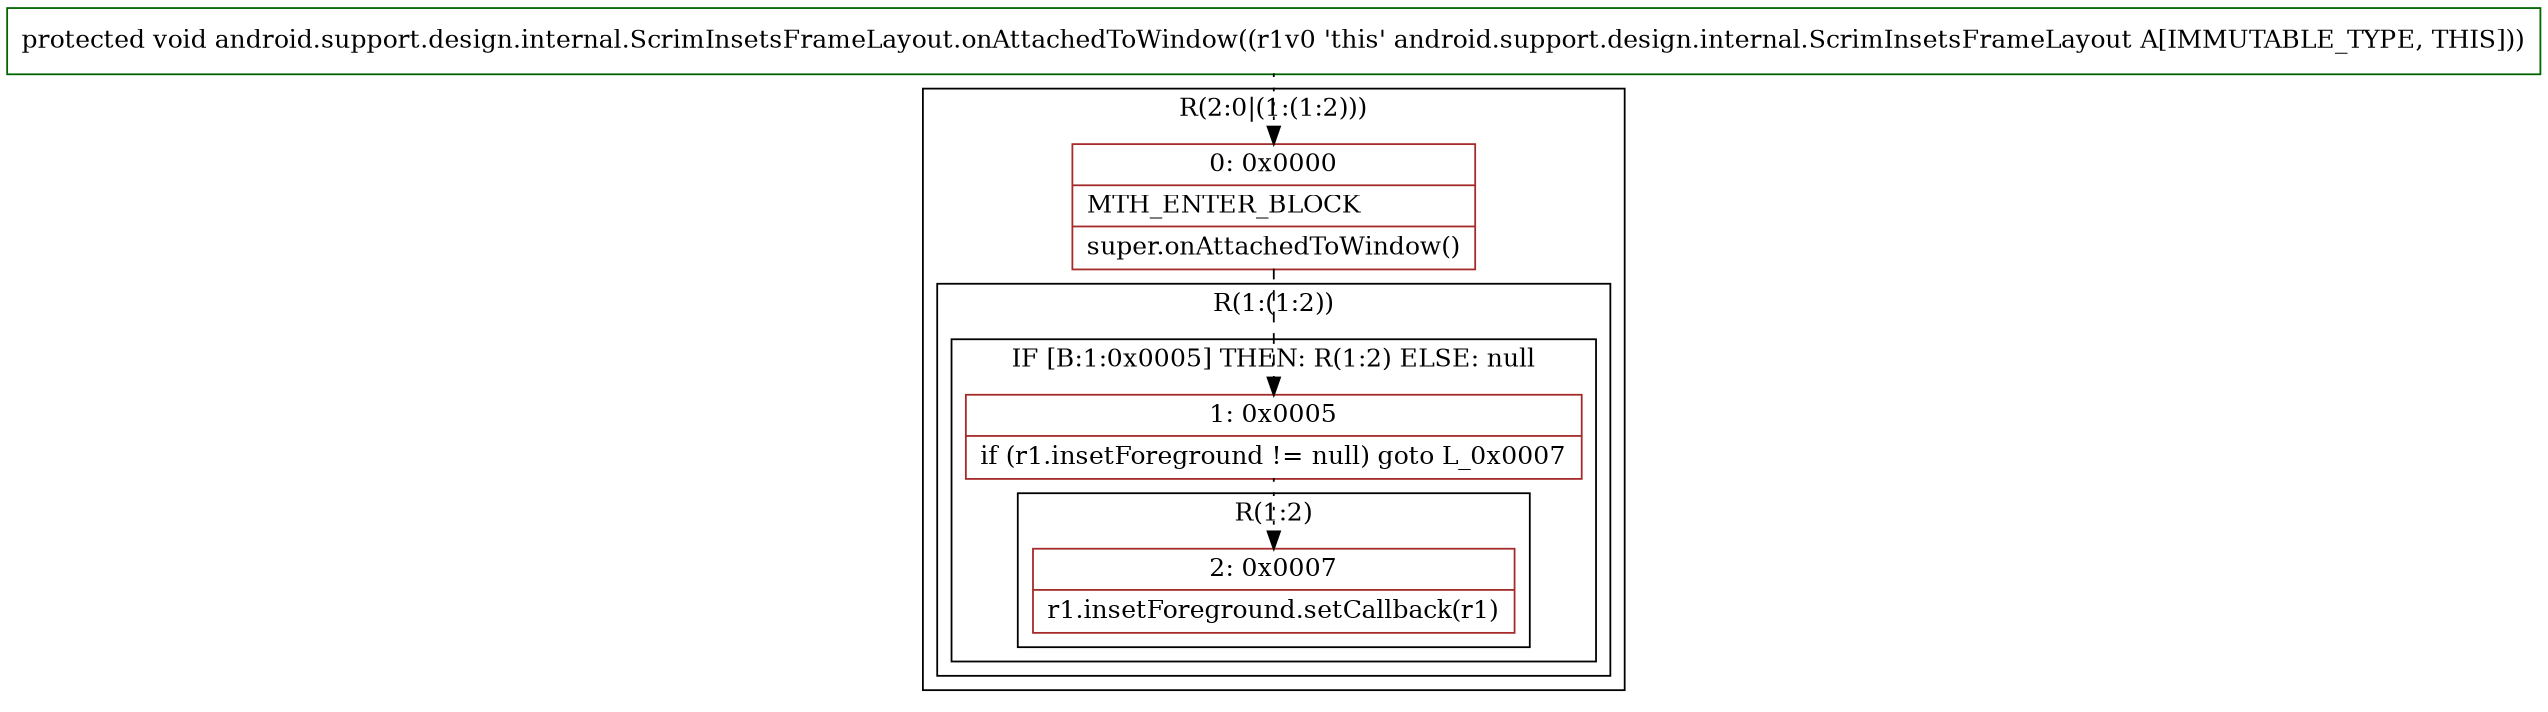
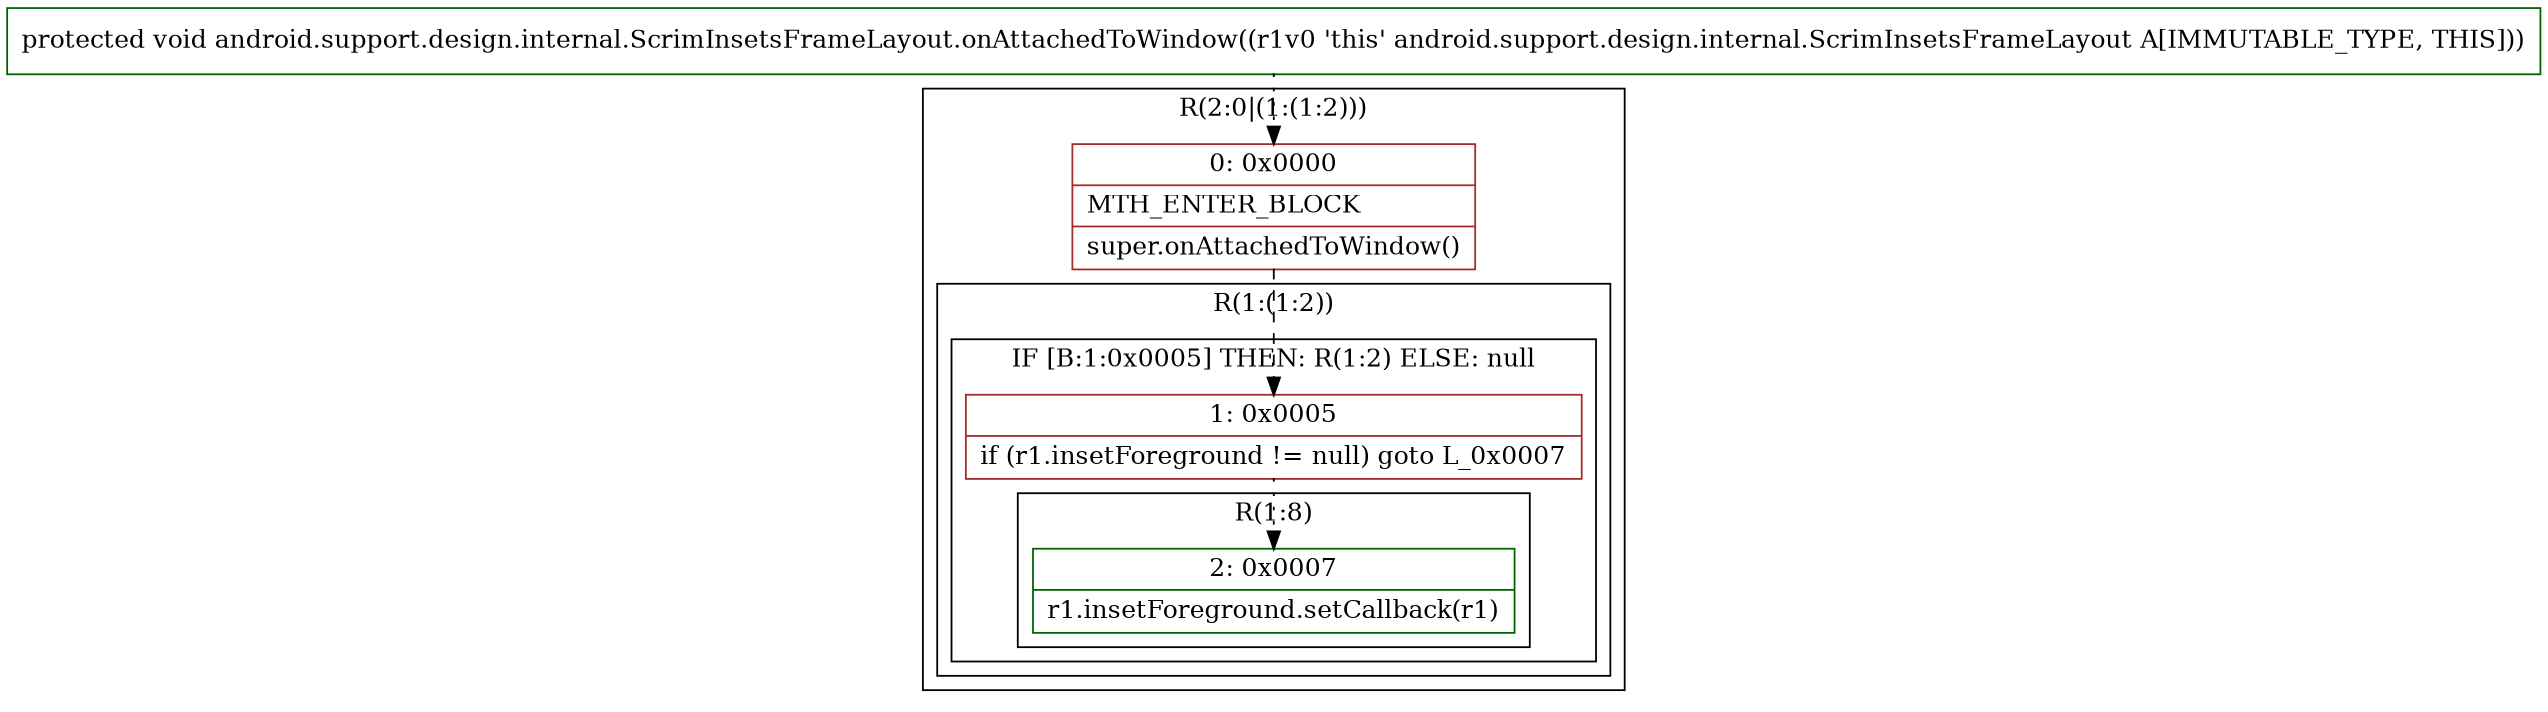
(1274, 514) -> (1274, 514)
(1274, 591) -> (1274, 591)
